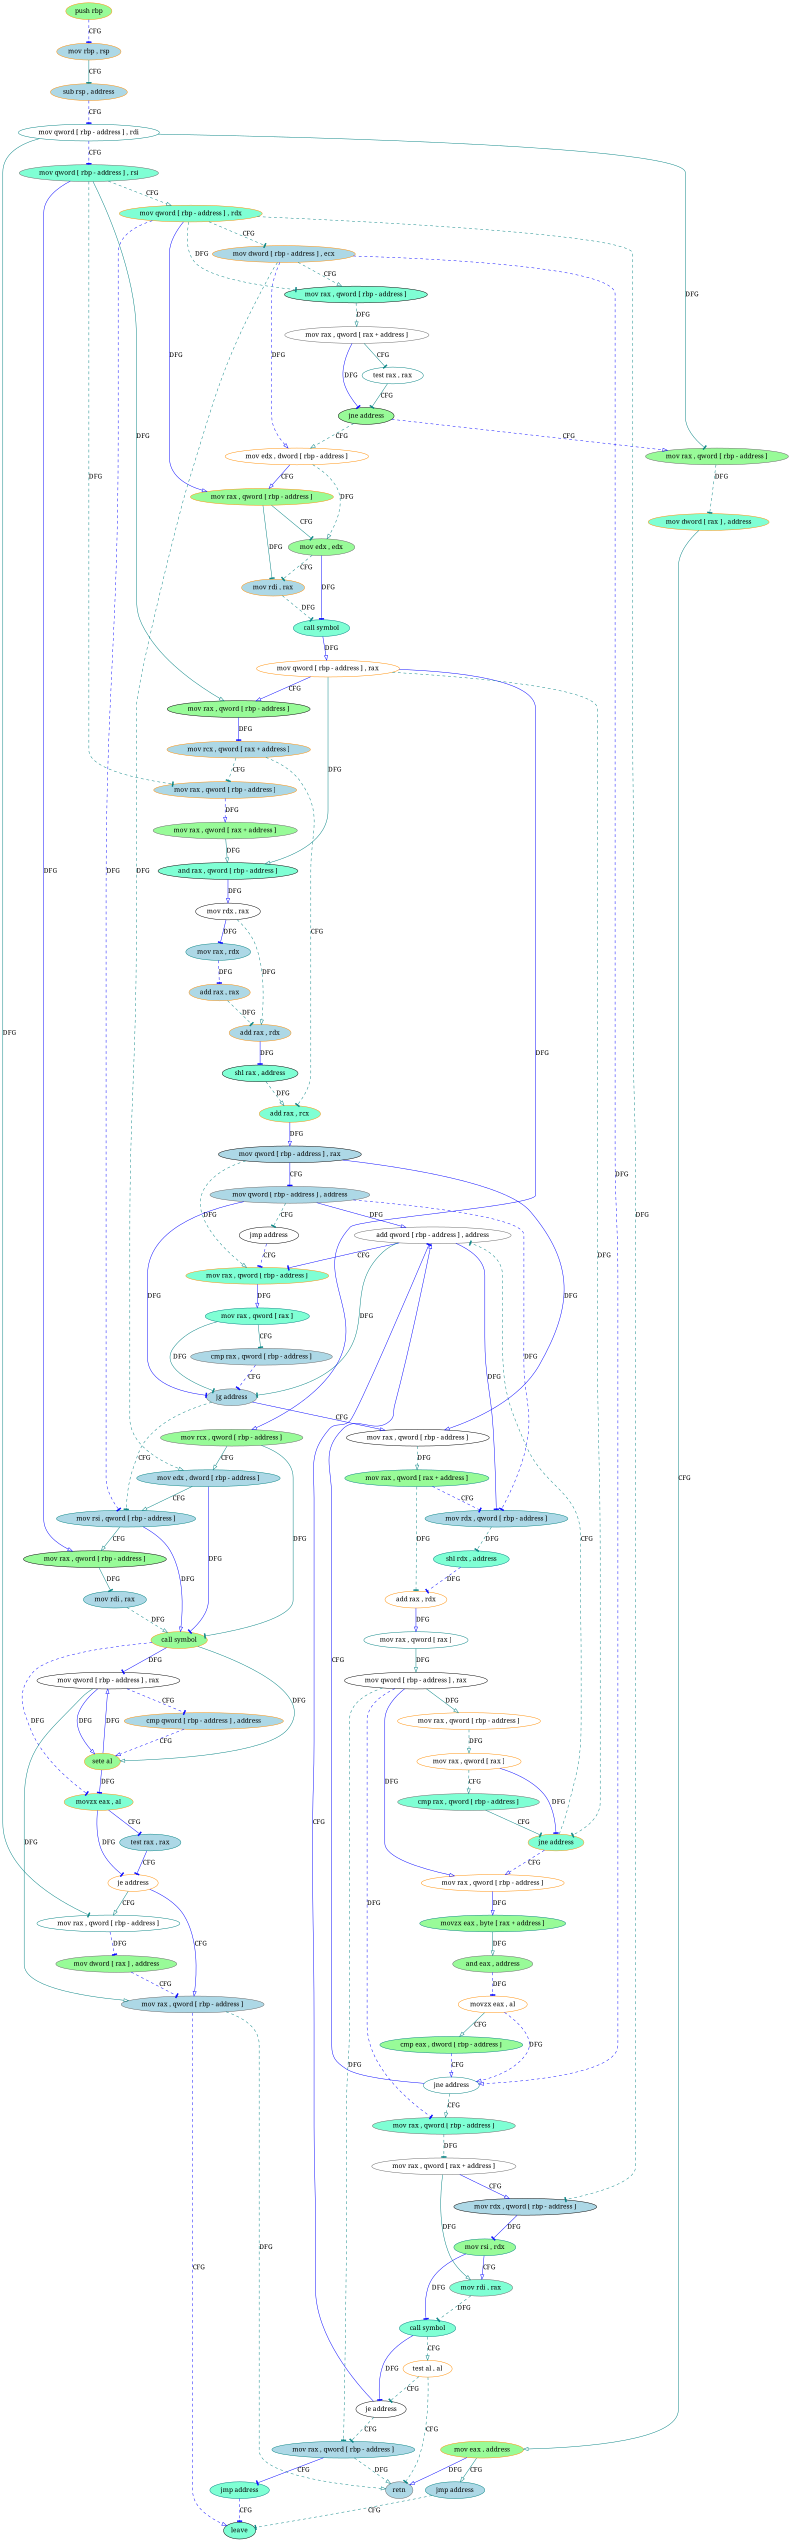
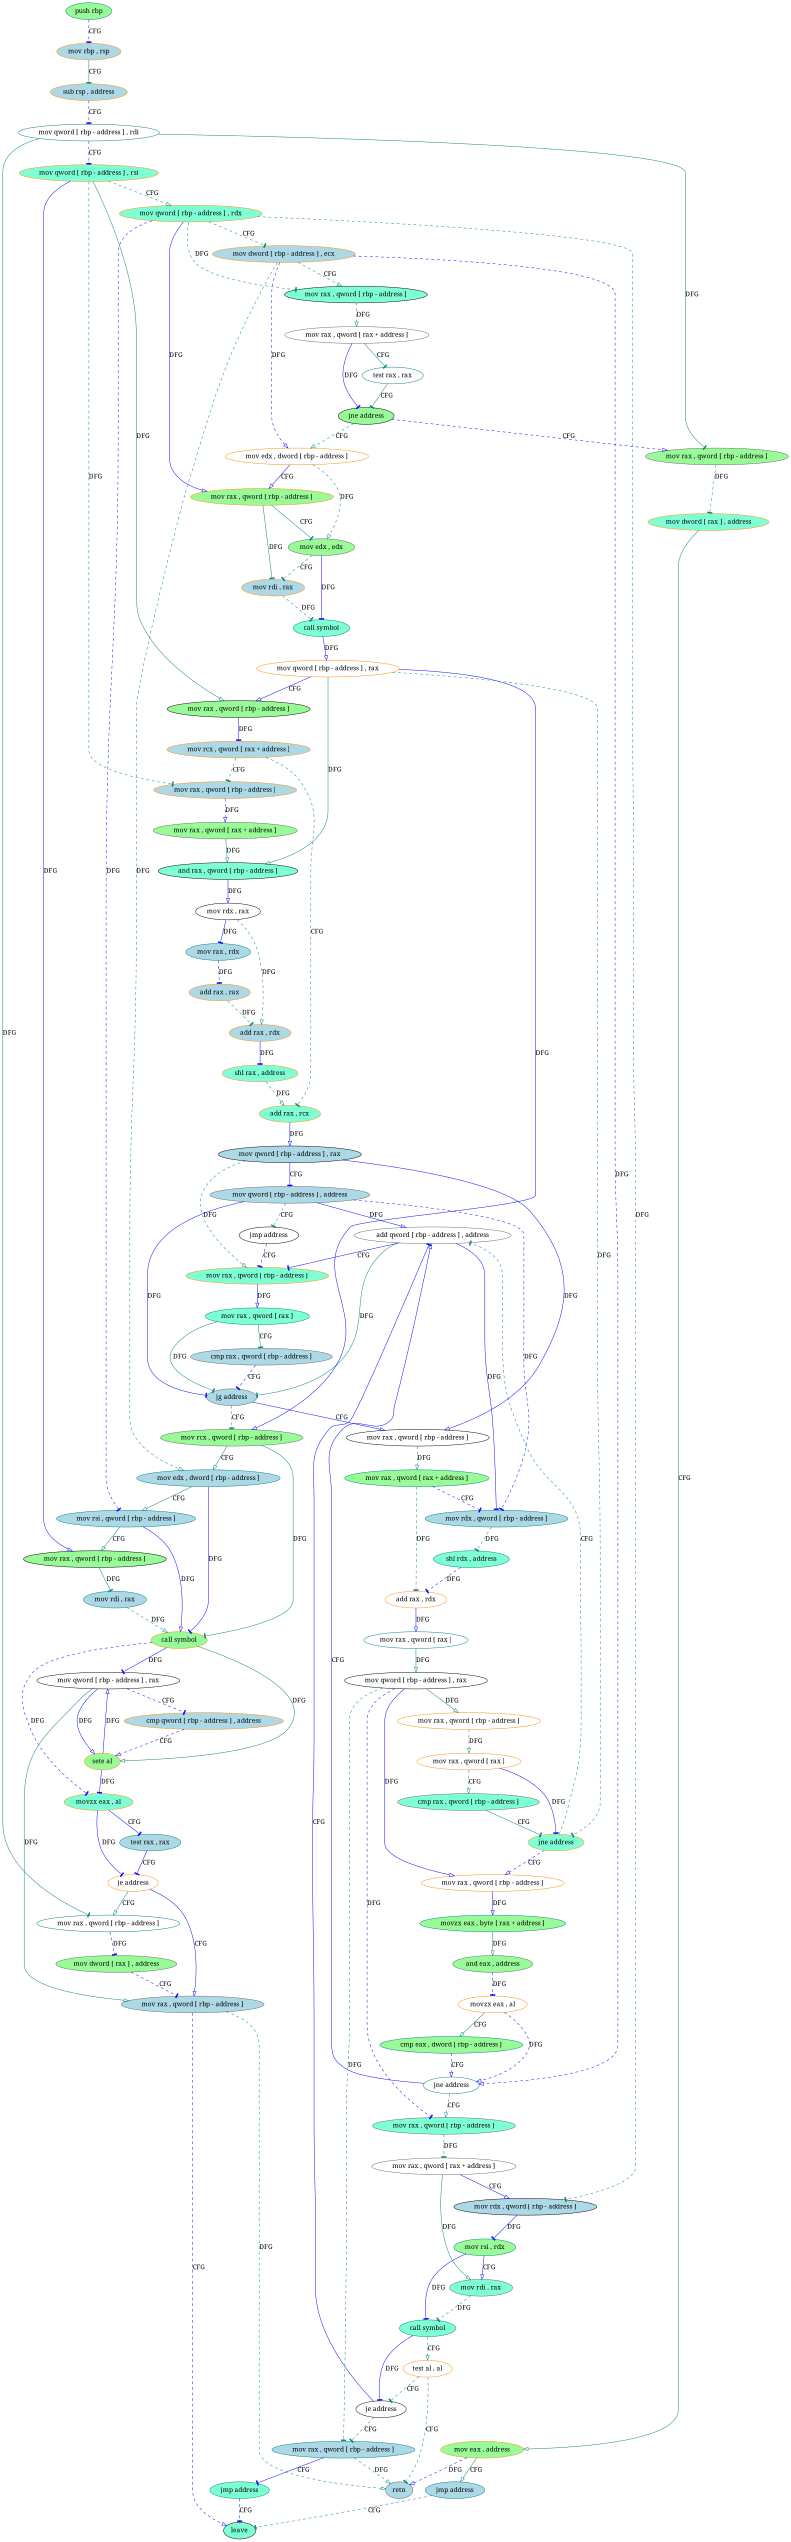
(89, 11) -> (89, 11)
(89, 173) -> (89, 173)
(260, 1073) -> (260, 1073)
(148, 1438) -> (232, 1416)
(441, 2470) -> (441, 2470)
